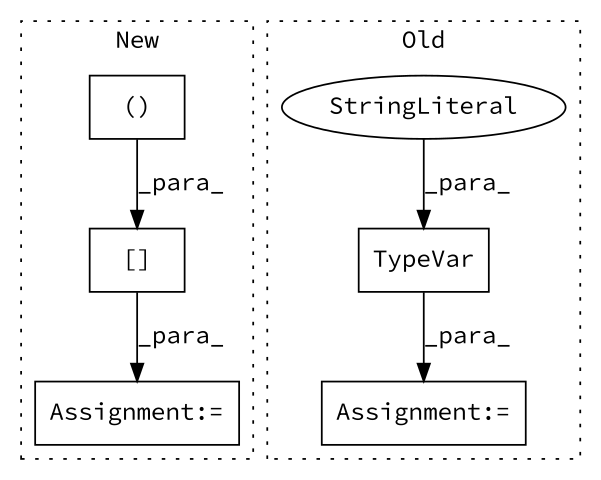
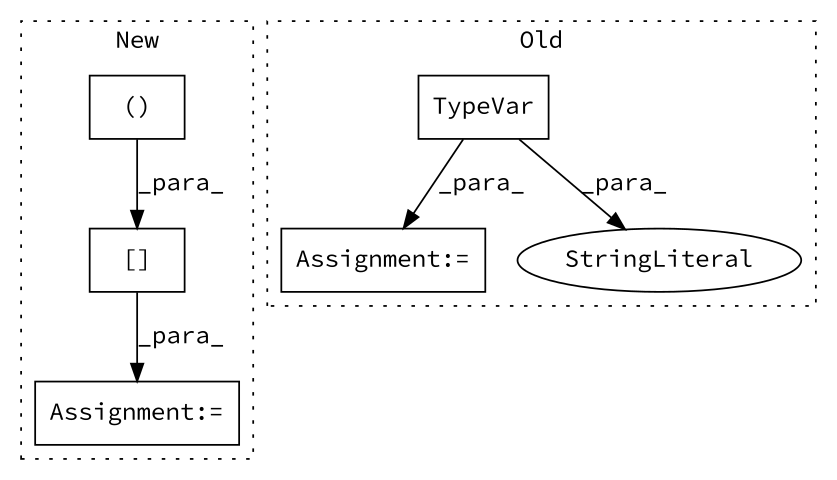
(424, 175) -> (565, 178)
